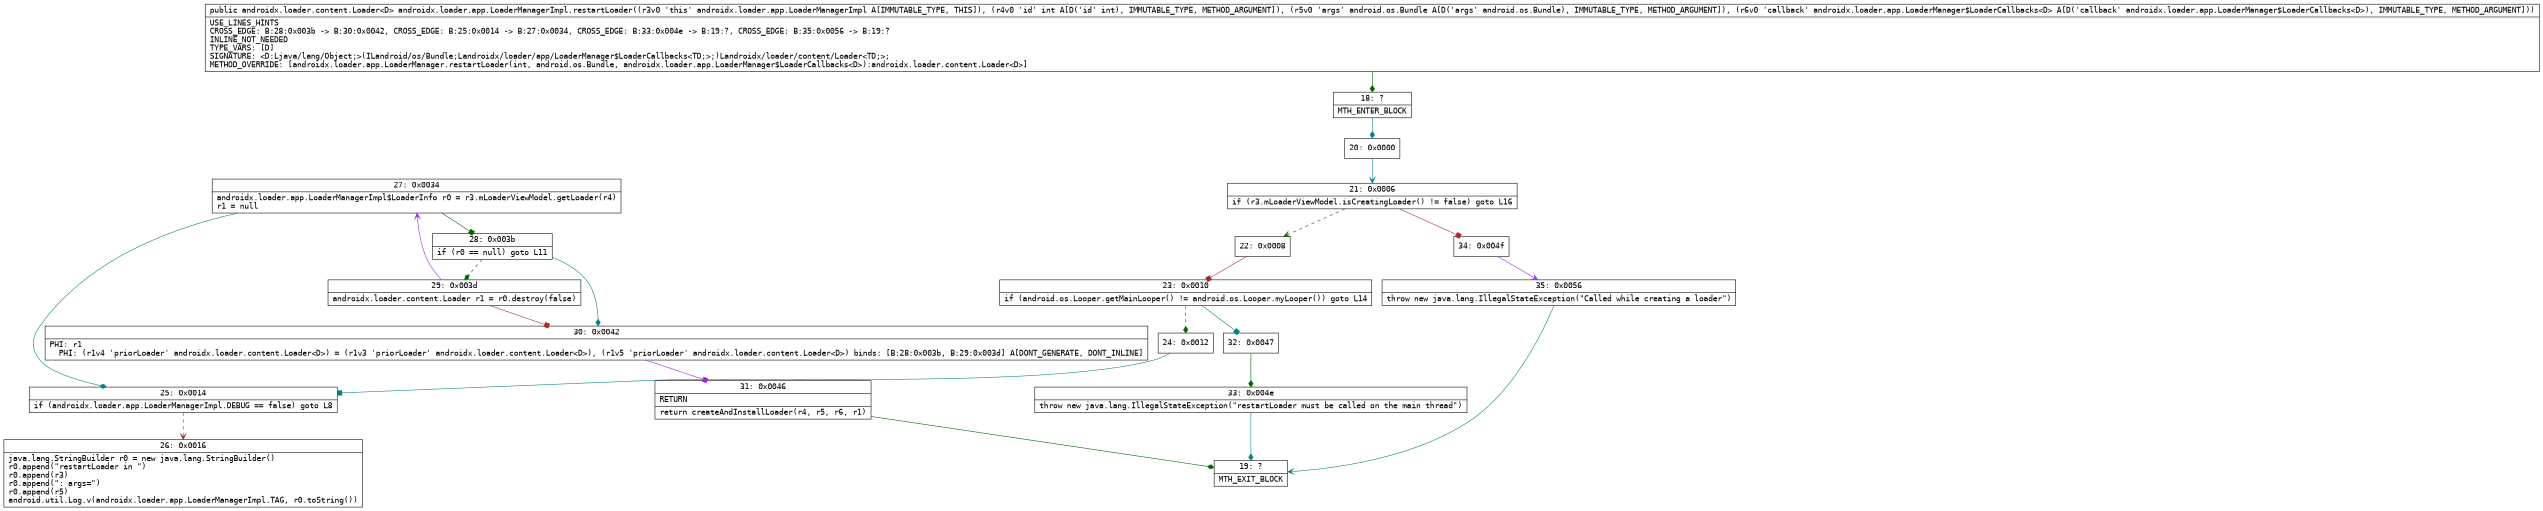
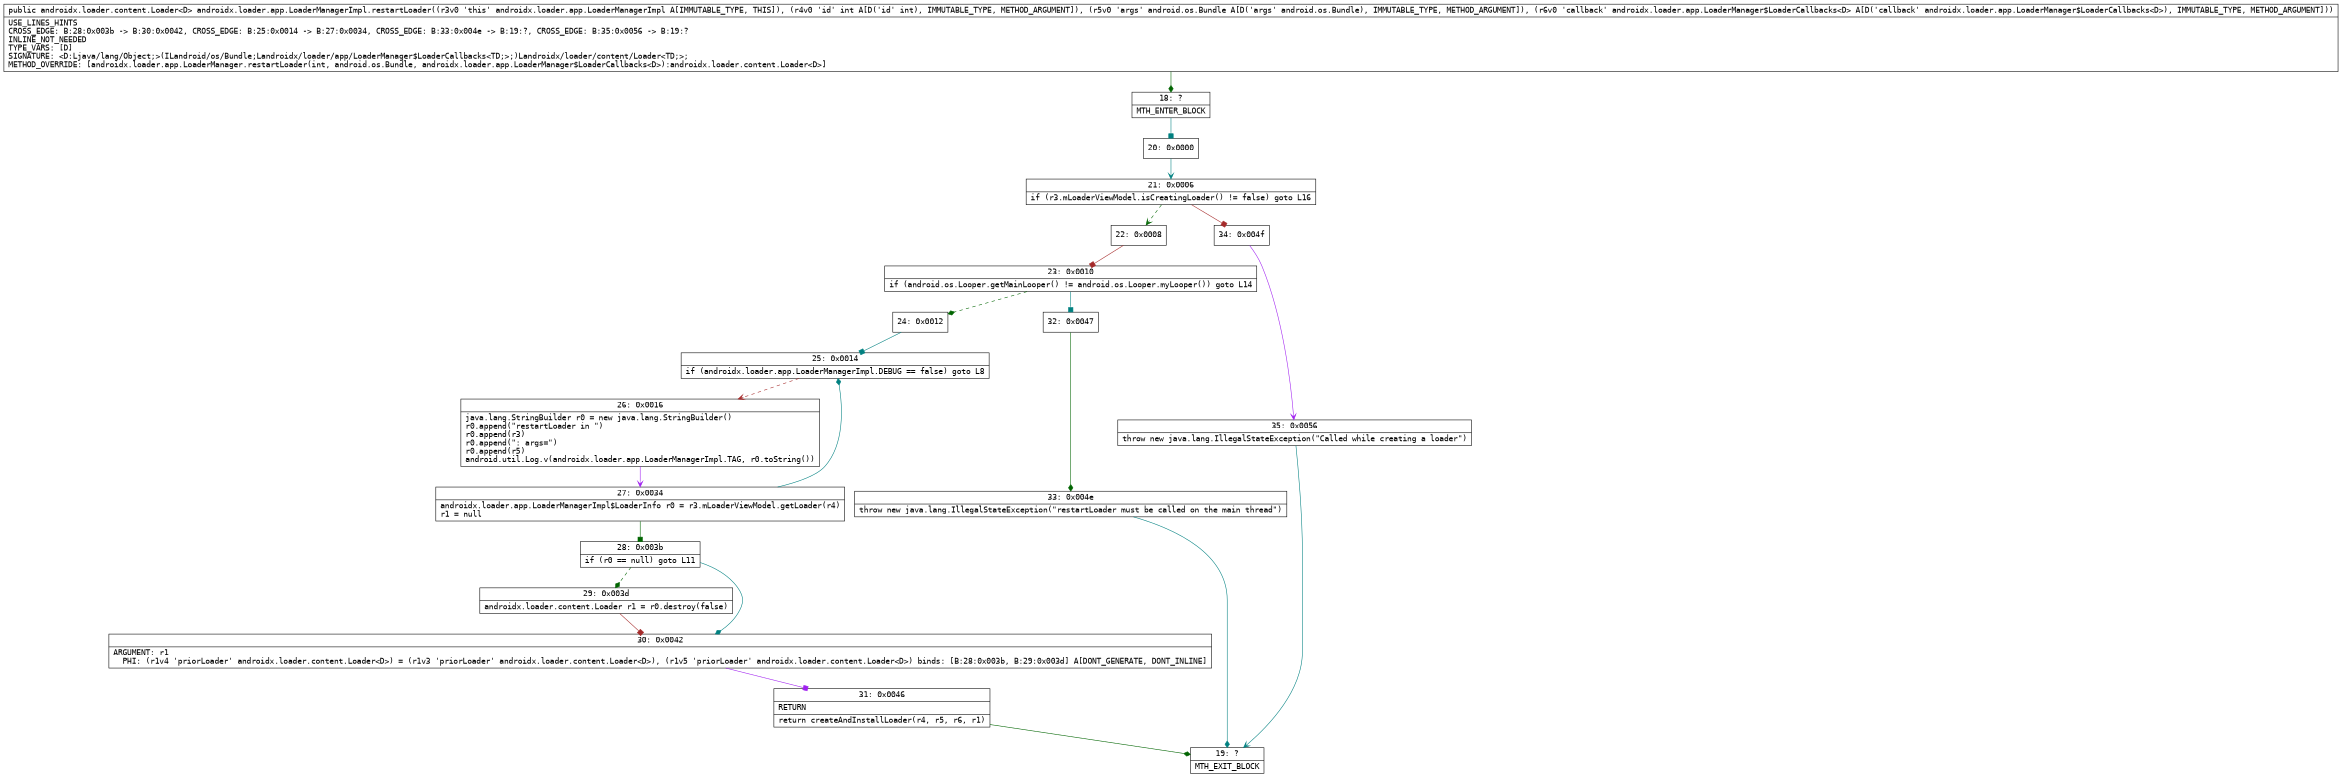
(1372, 125) -> (1171, 125)
(424, 251) -> (640, 474)
(68, 345) -> (143, 653)
